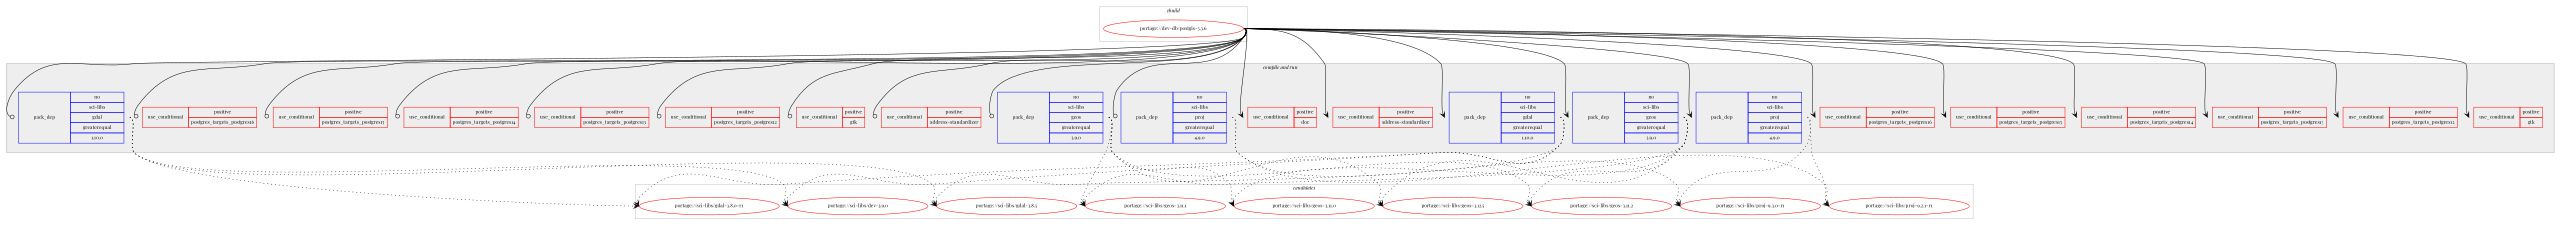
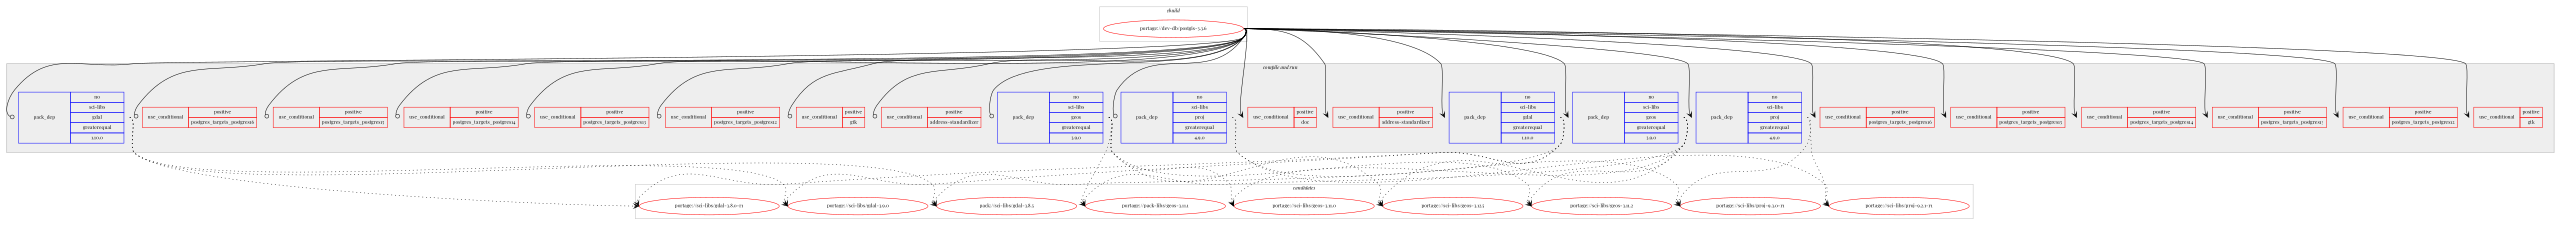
(858, 206) -> (858, 206)
(1007, 206) -> (1007, 206)
(1155, 206) -> (1155, 206)
